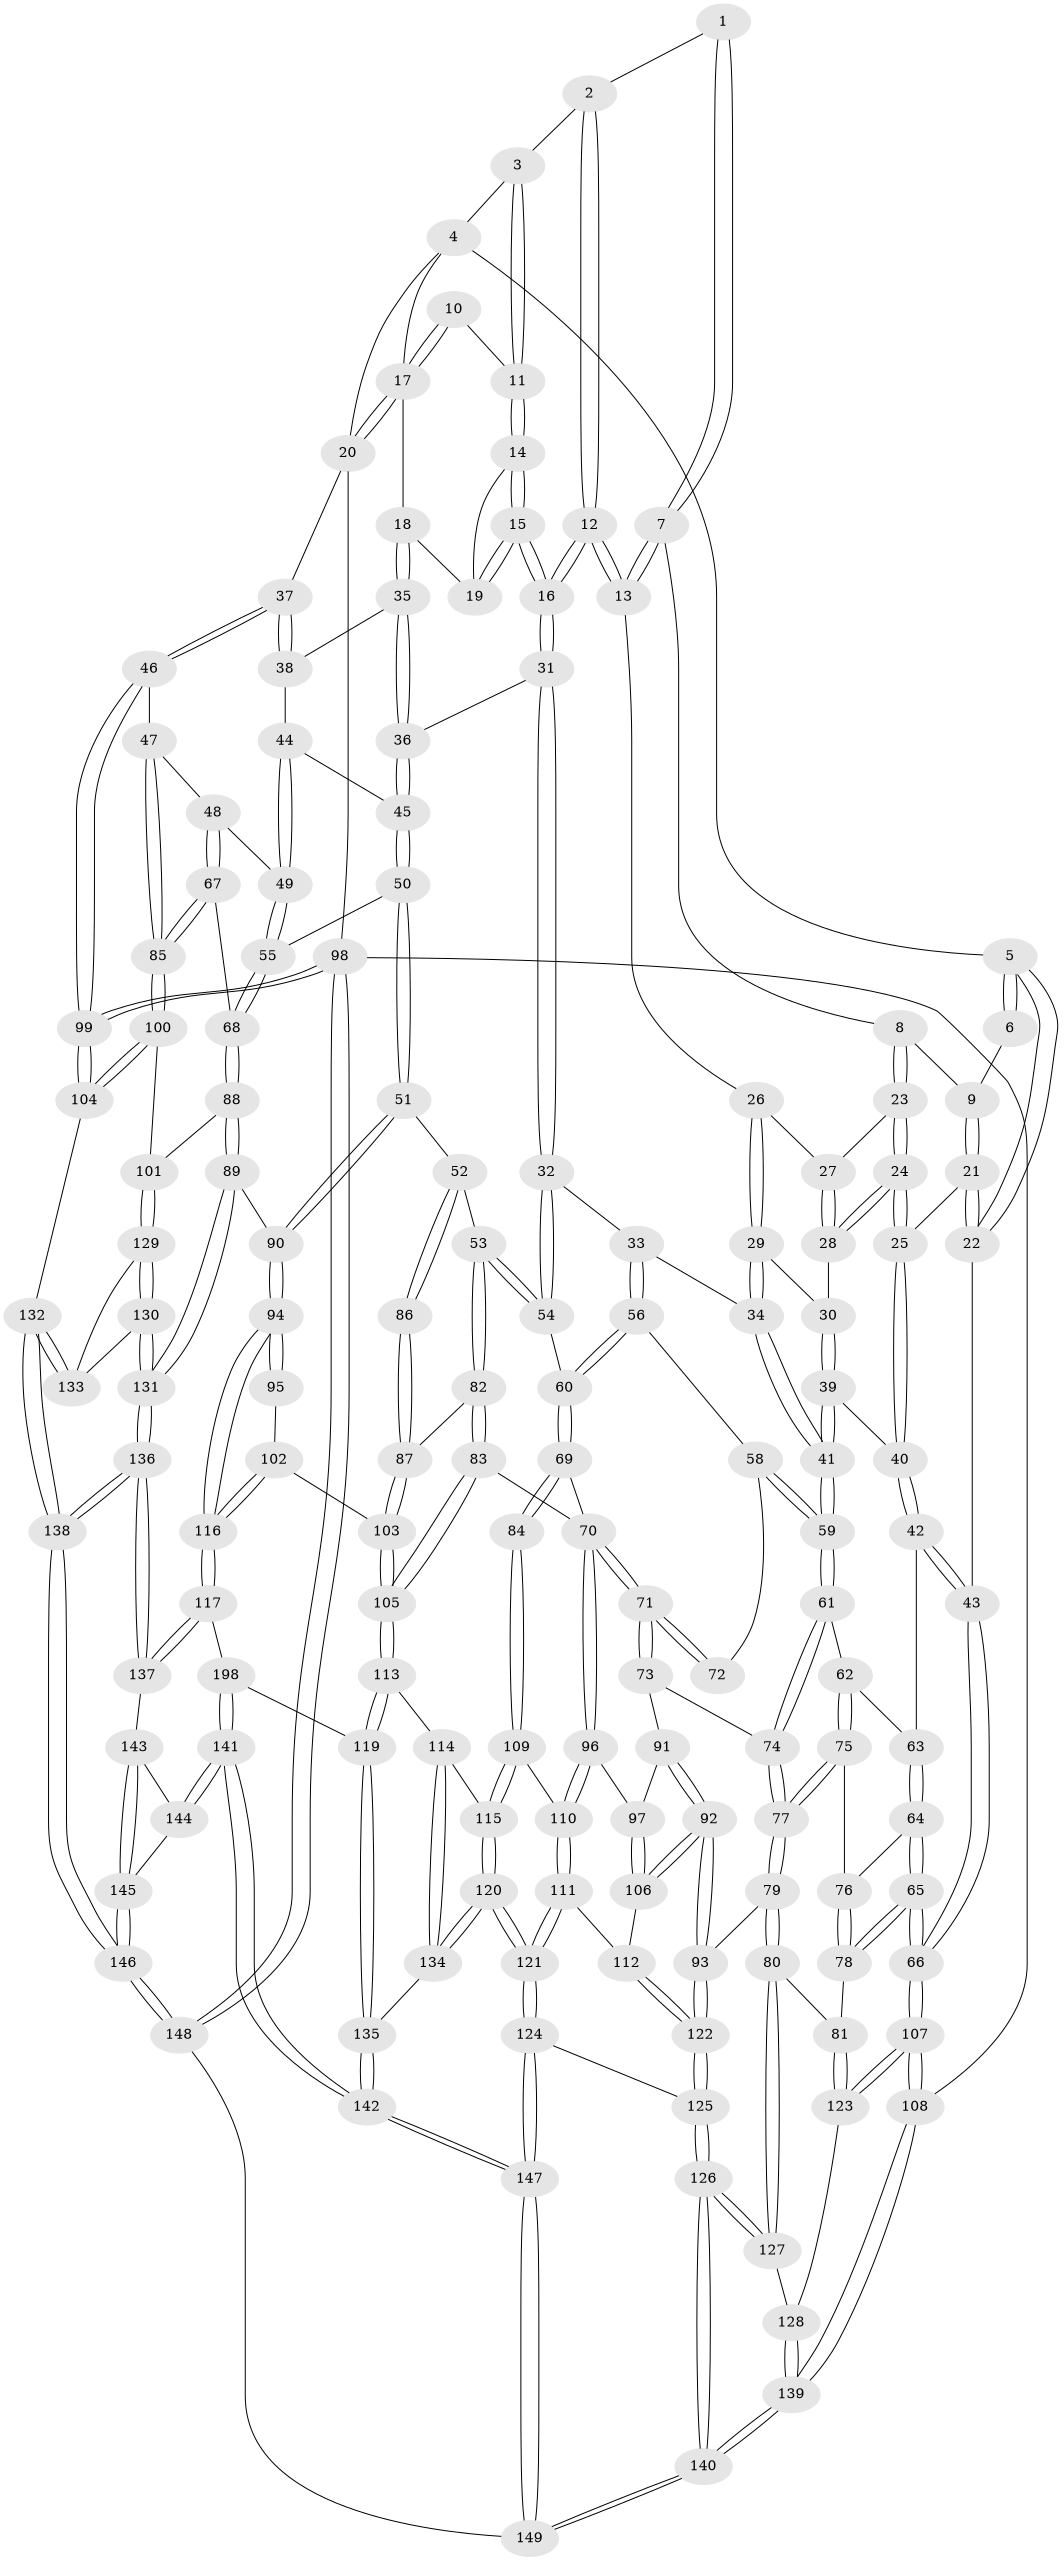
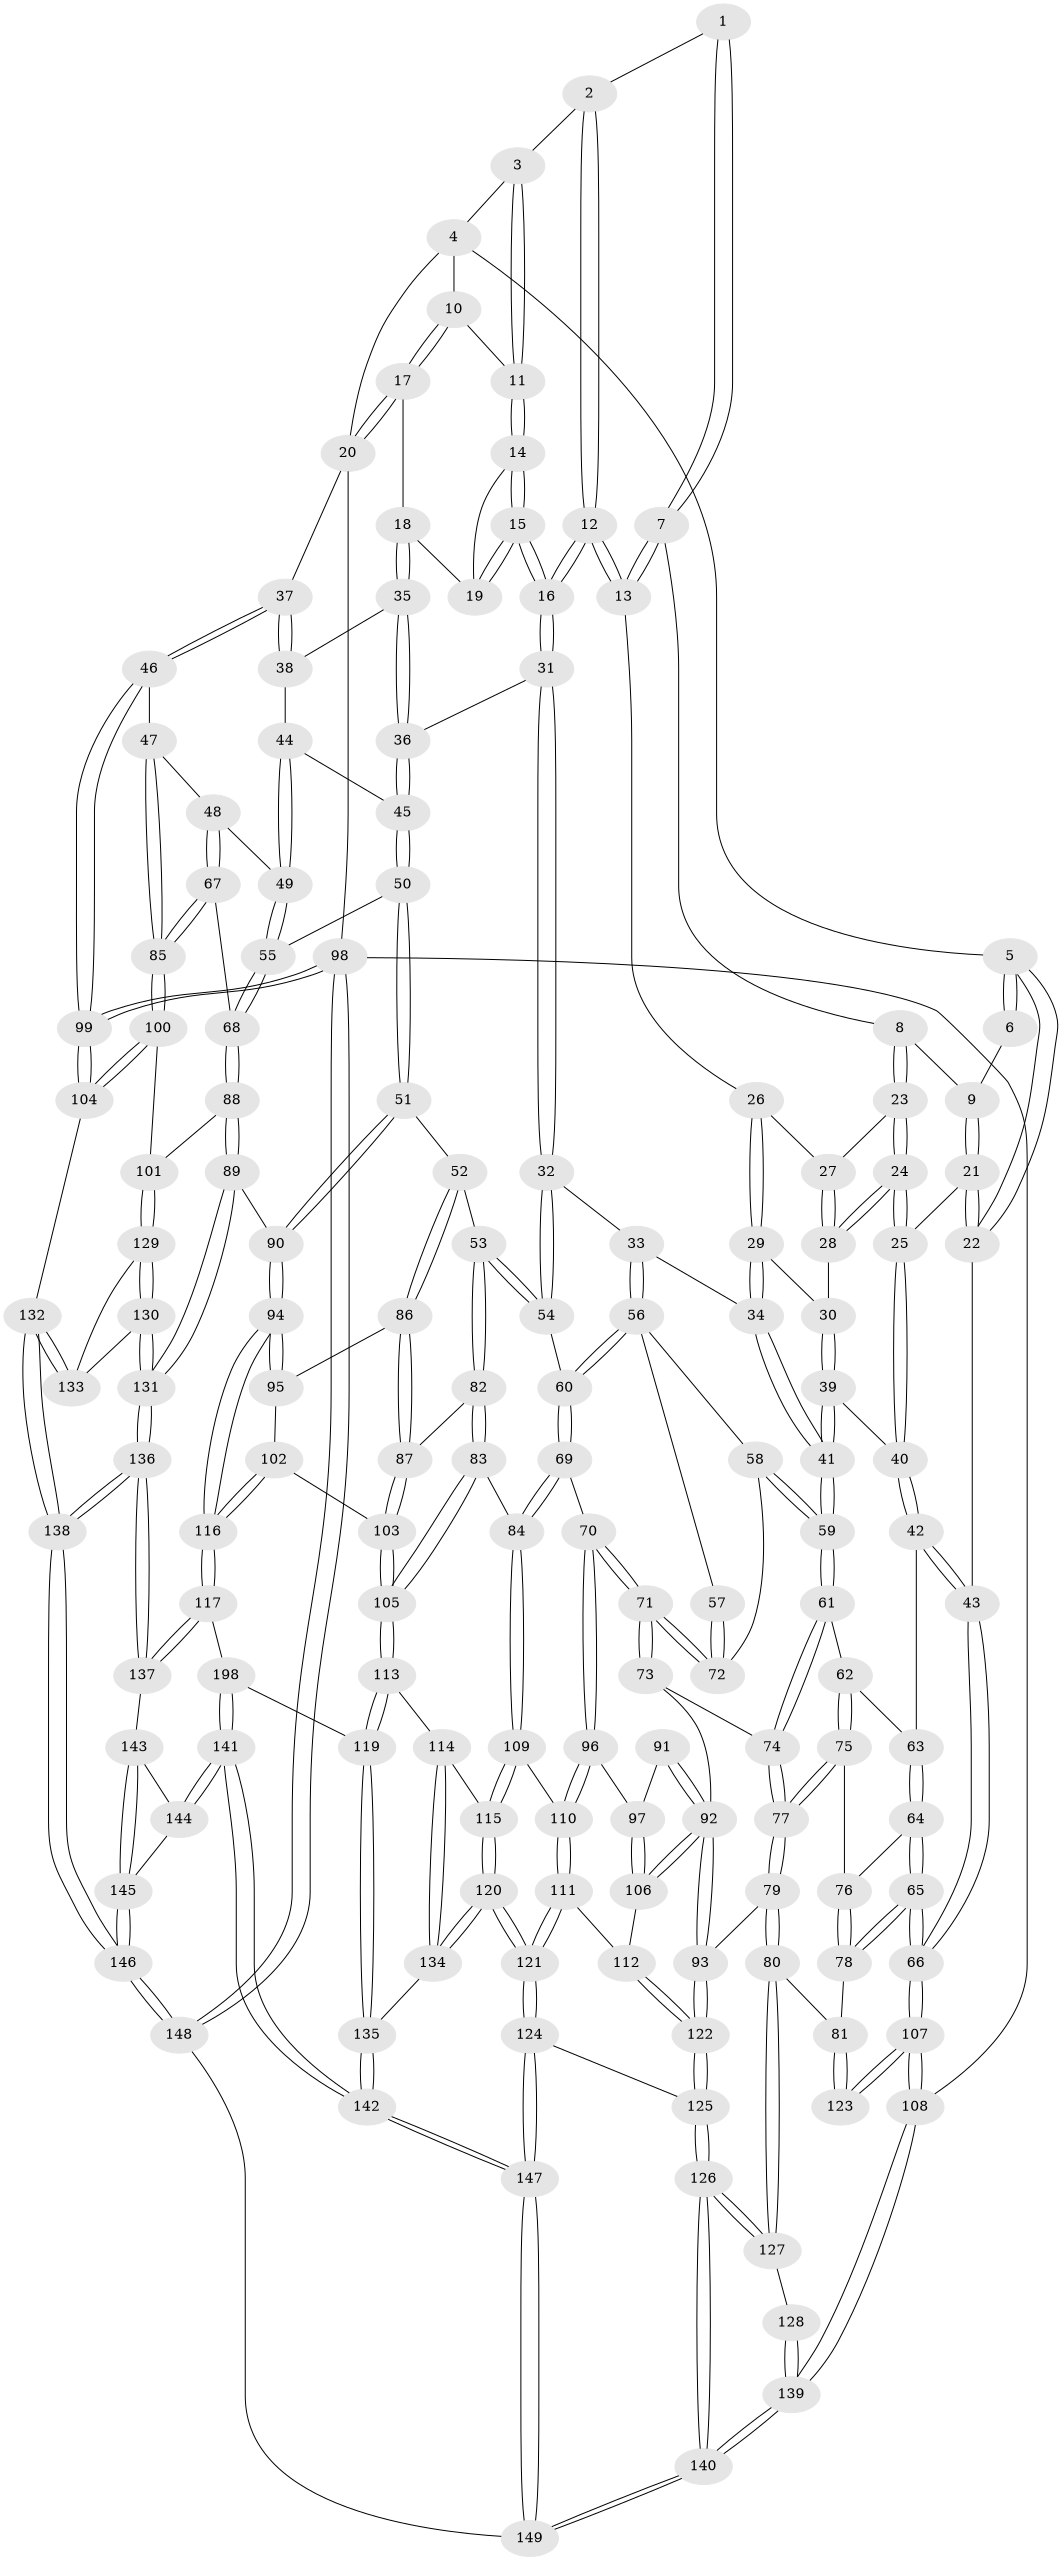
(413, 305) -> (454, 274)
none -> (341, 1352)
(529, 1493) -> (498, 1496)
none -> (718, 1604)
(654, 1711) -> (702, 1739)
(823, 2216) -> none
